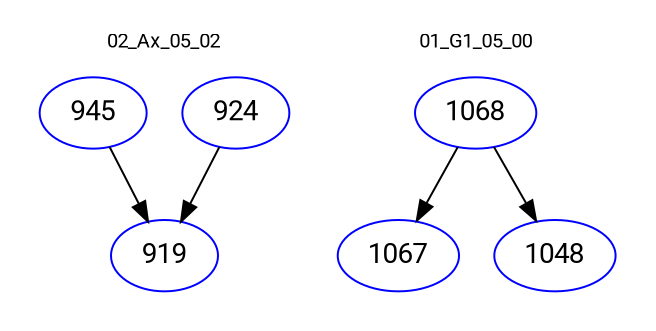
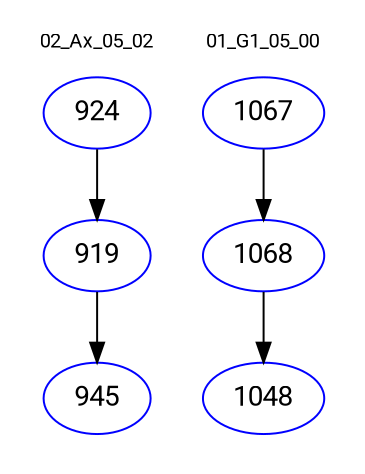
(124, 175) -> (97, 317)
(442, 175) -> (264, 175)
